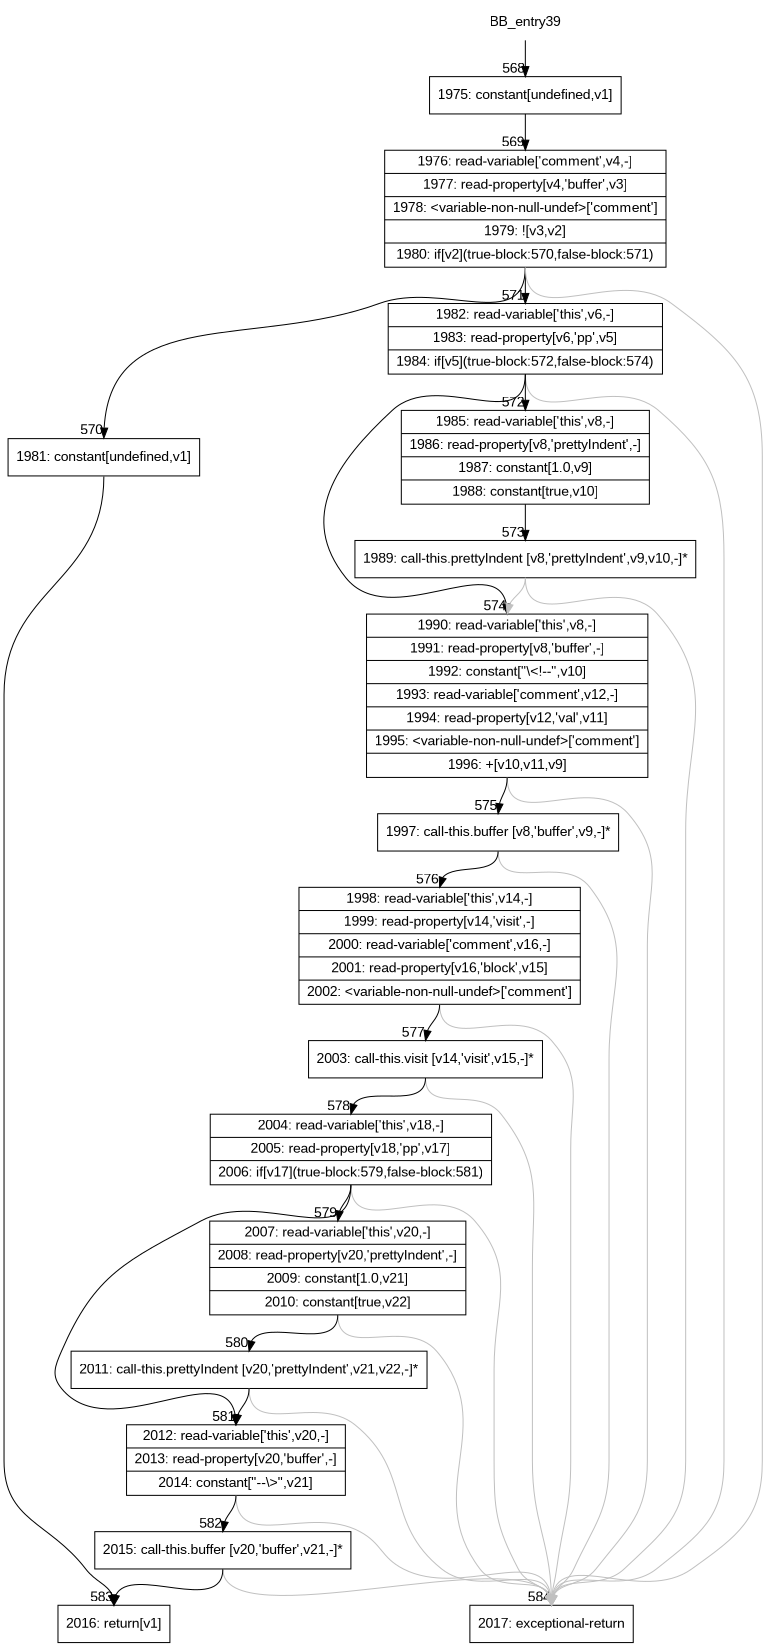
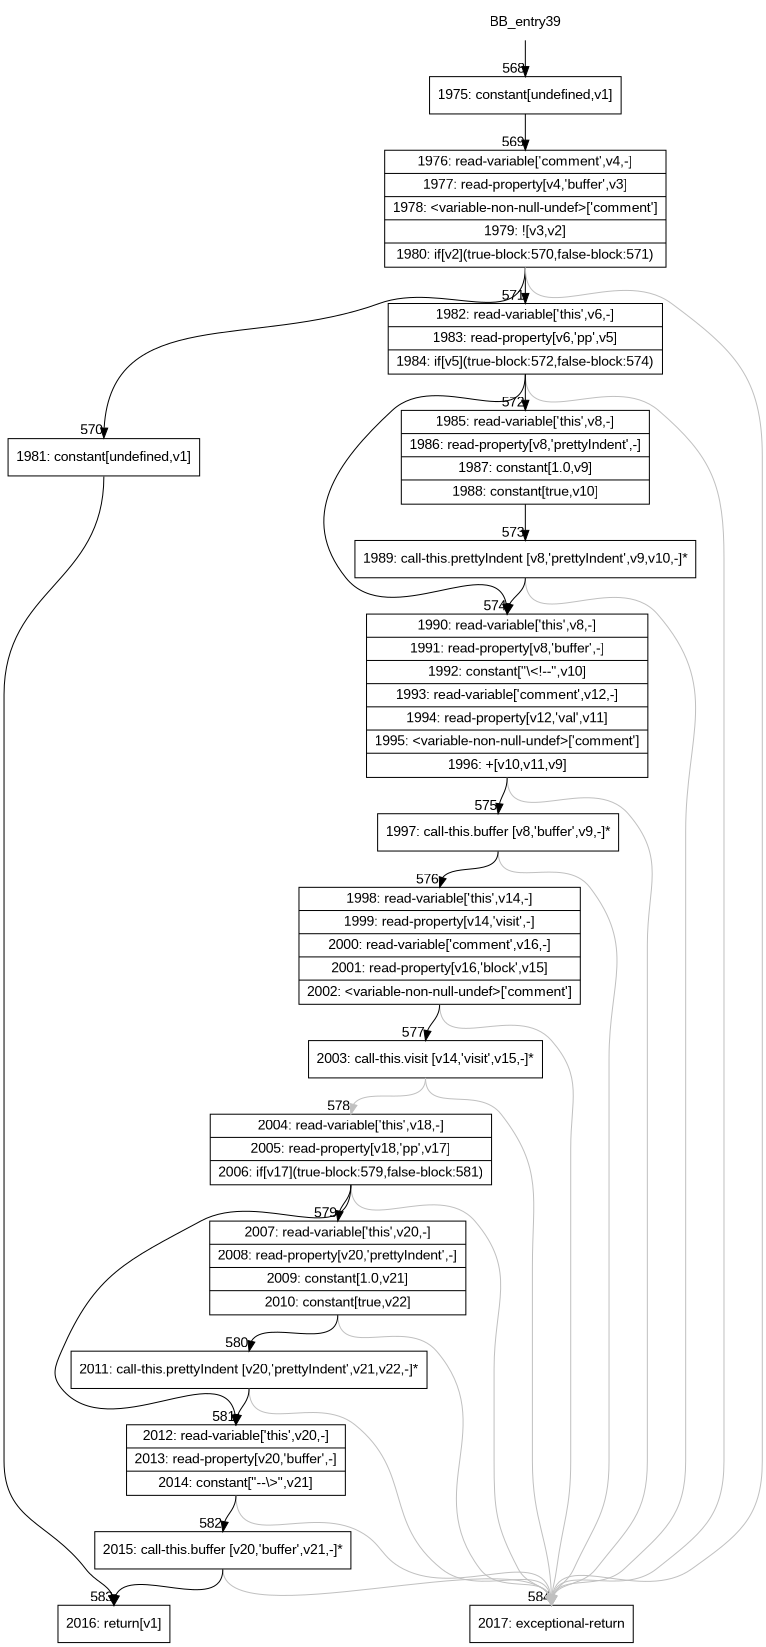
(520, 592) -> (520, 592)
(393, 1096) -> (393, 1096)
